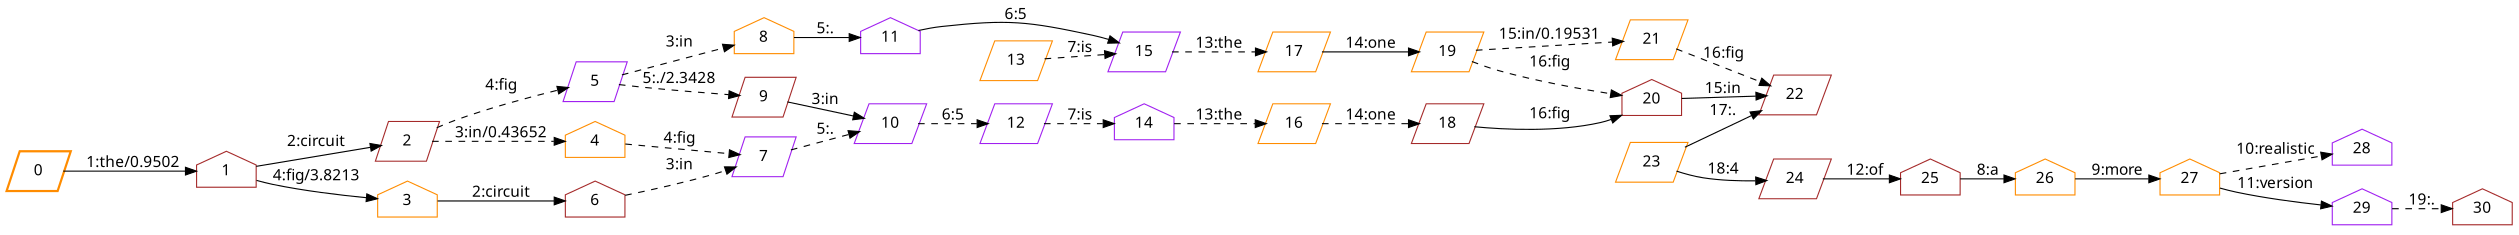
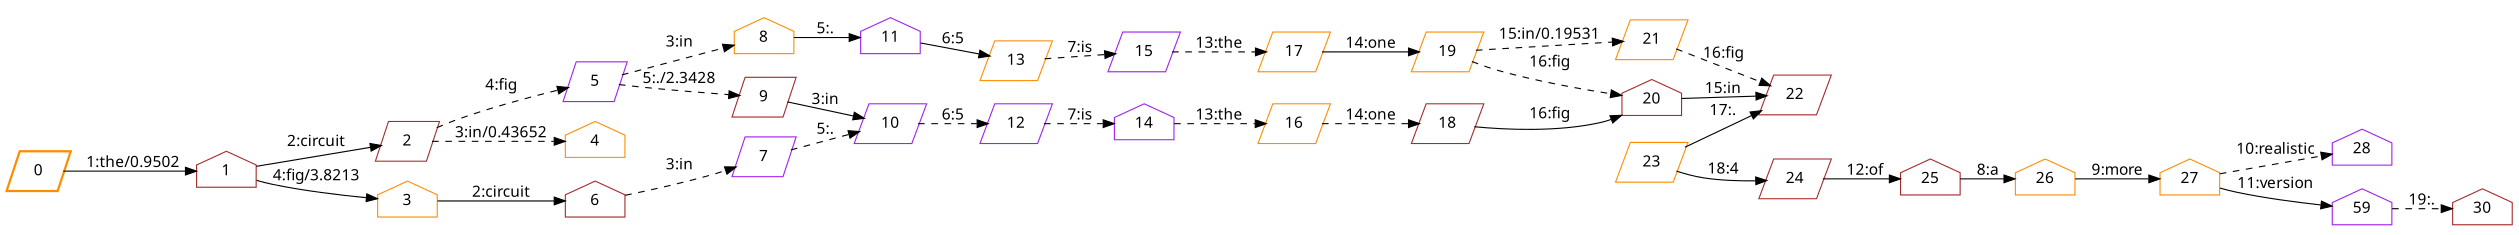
(1014, 23) -> (950, 48)
(677, 149) -> none
(2362, 209) -> (2362, 209)
